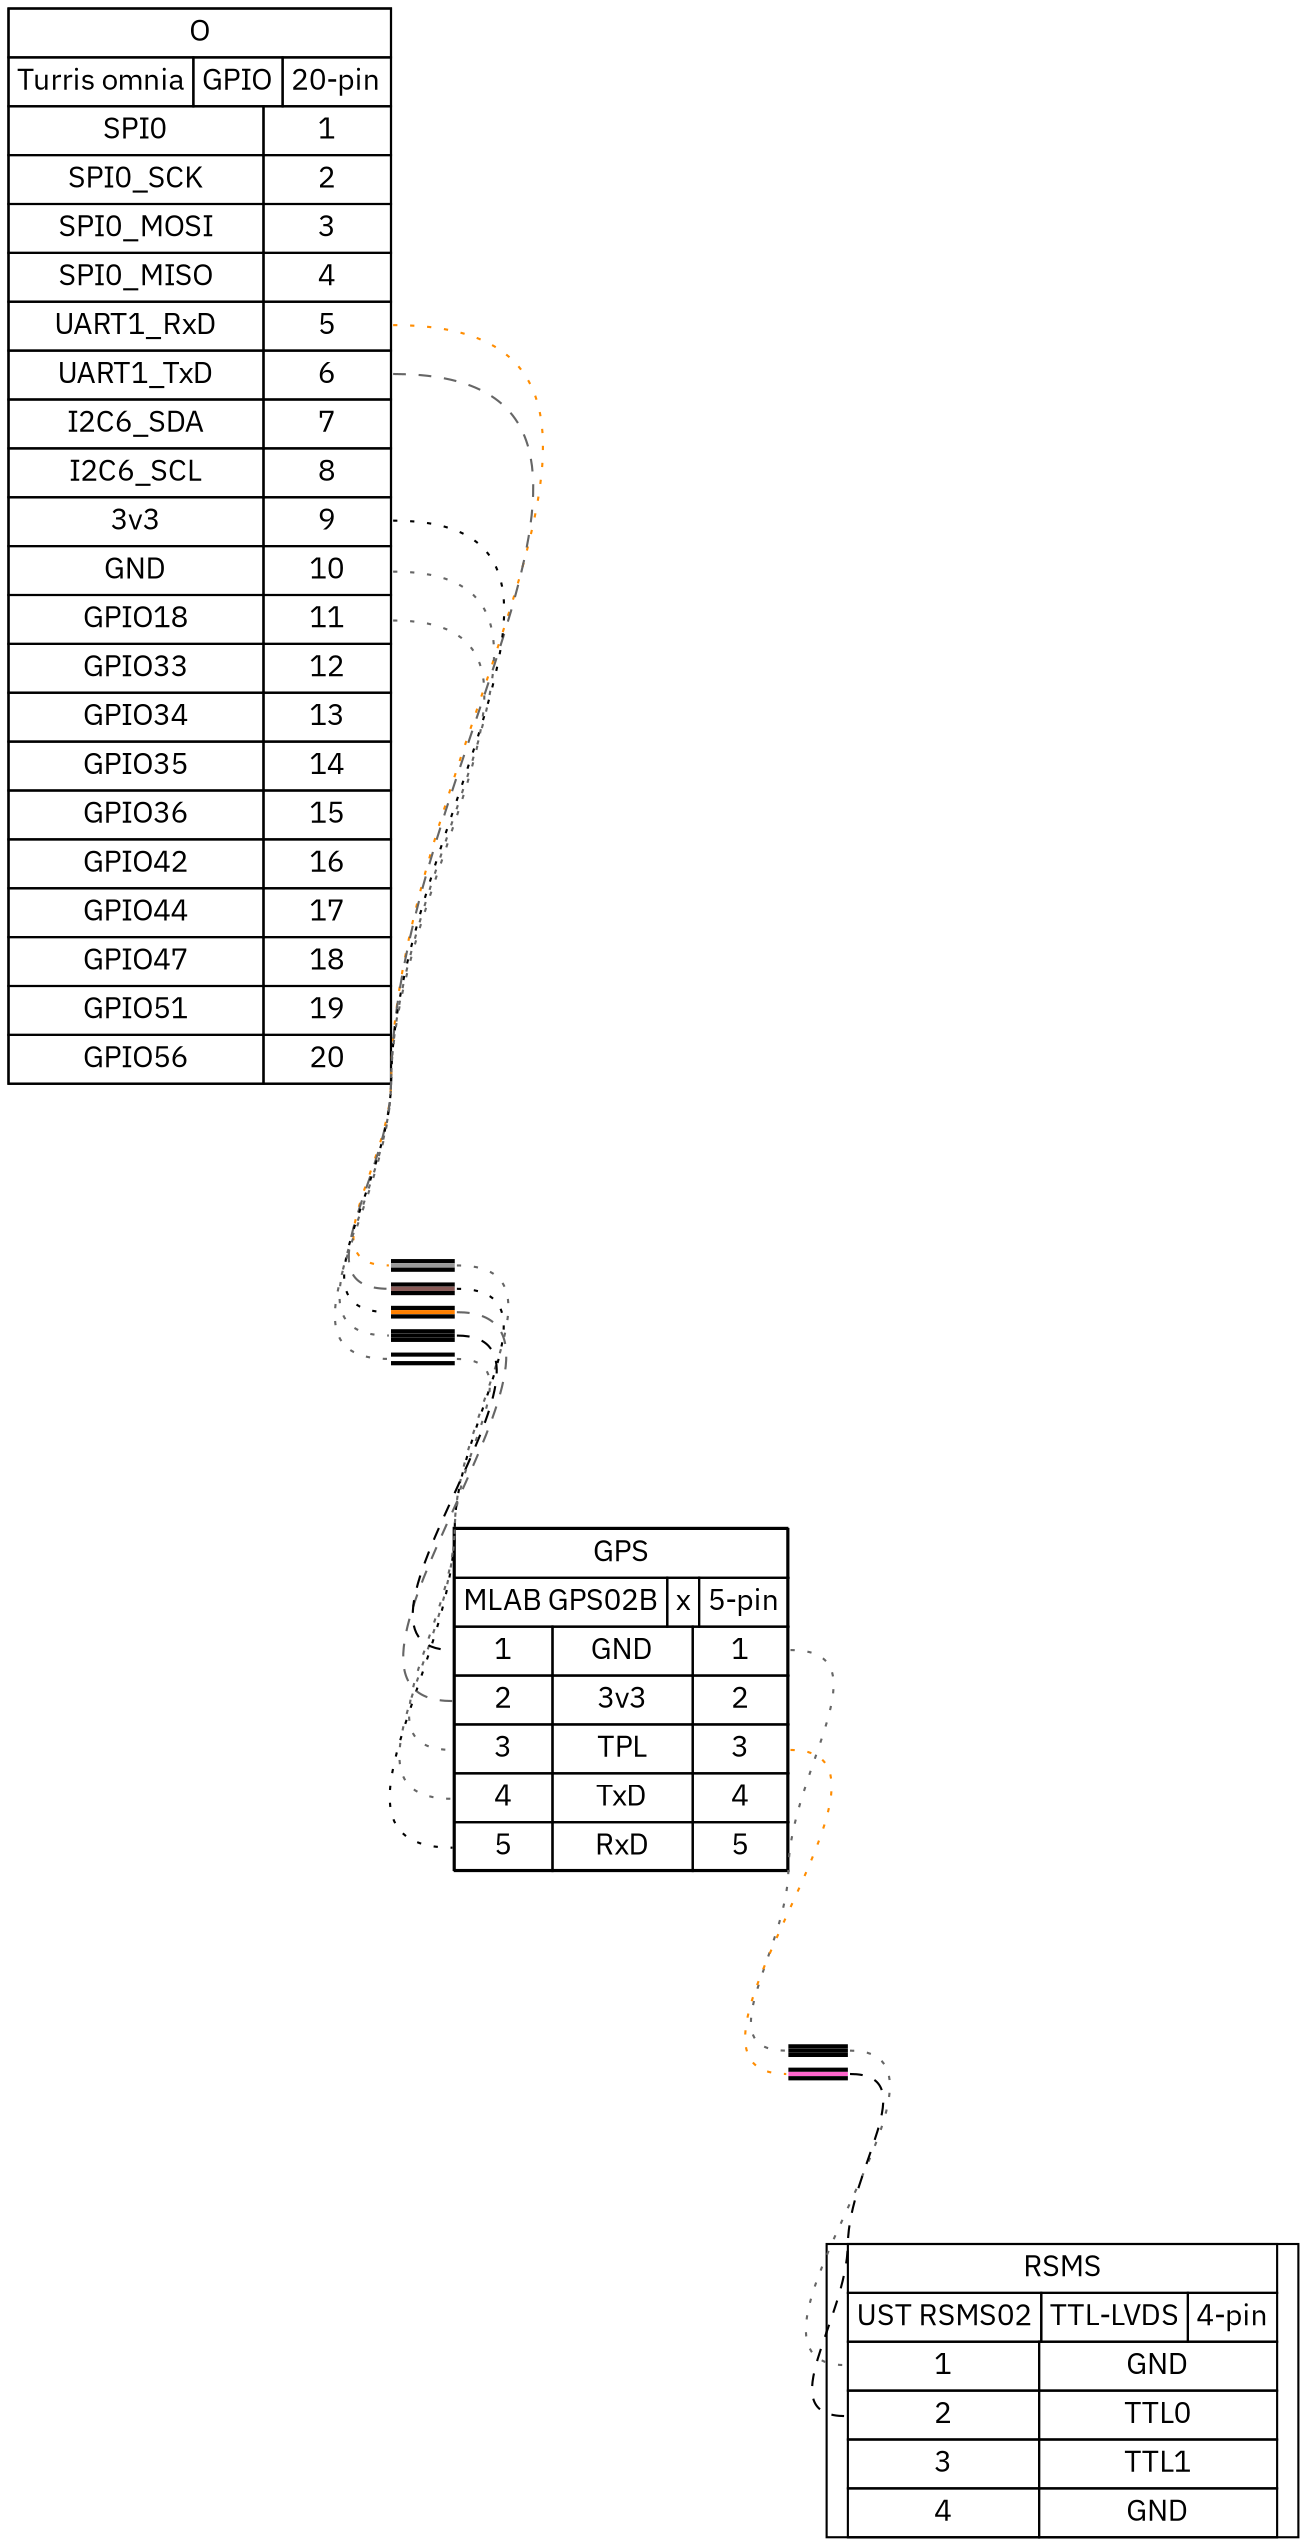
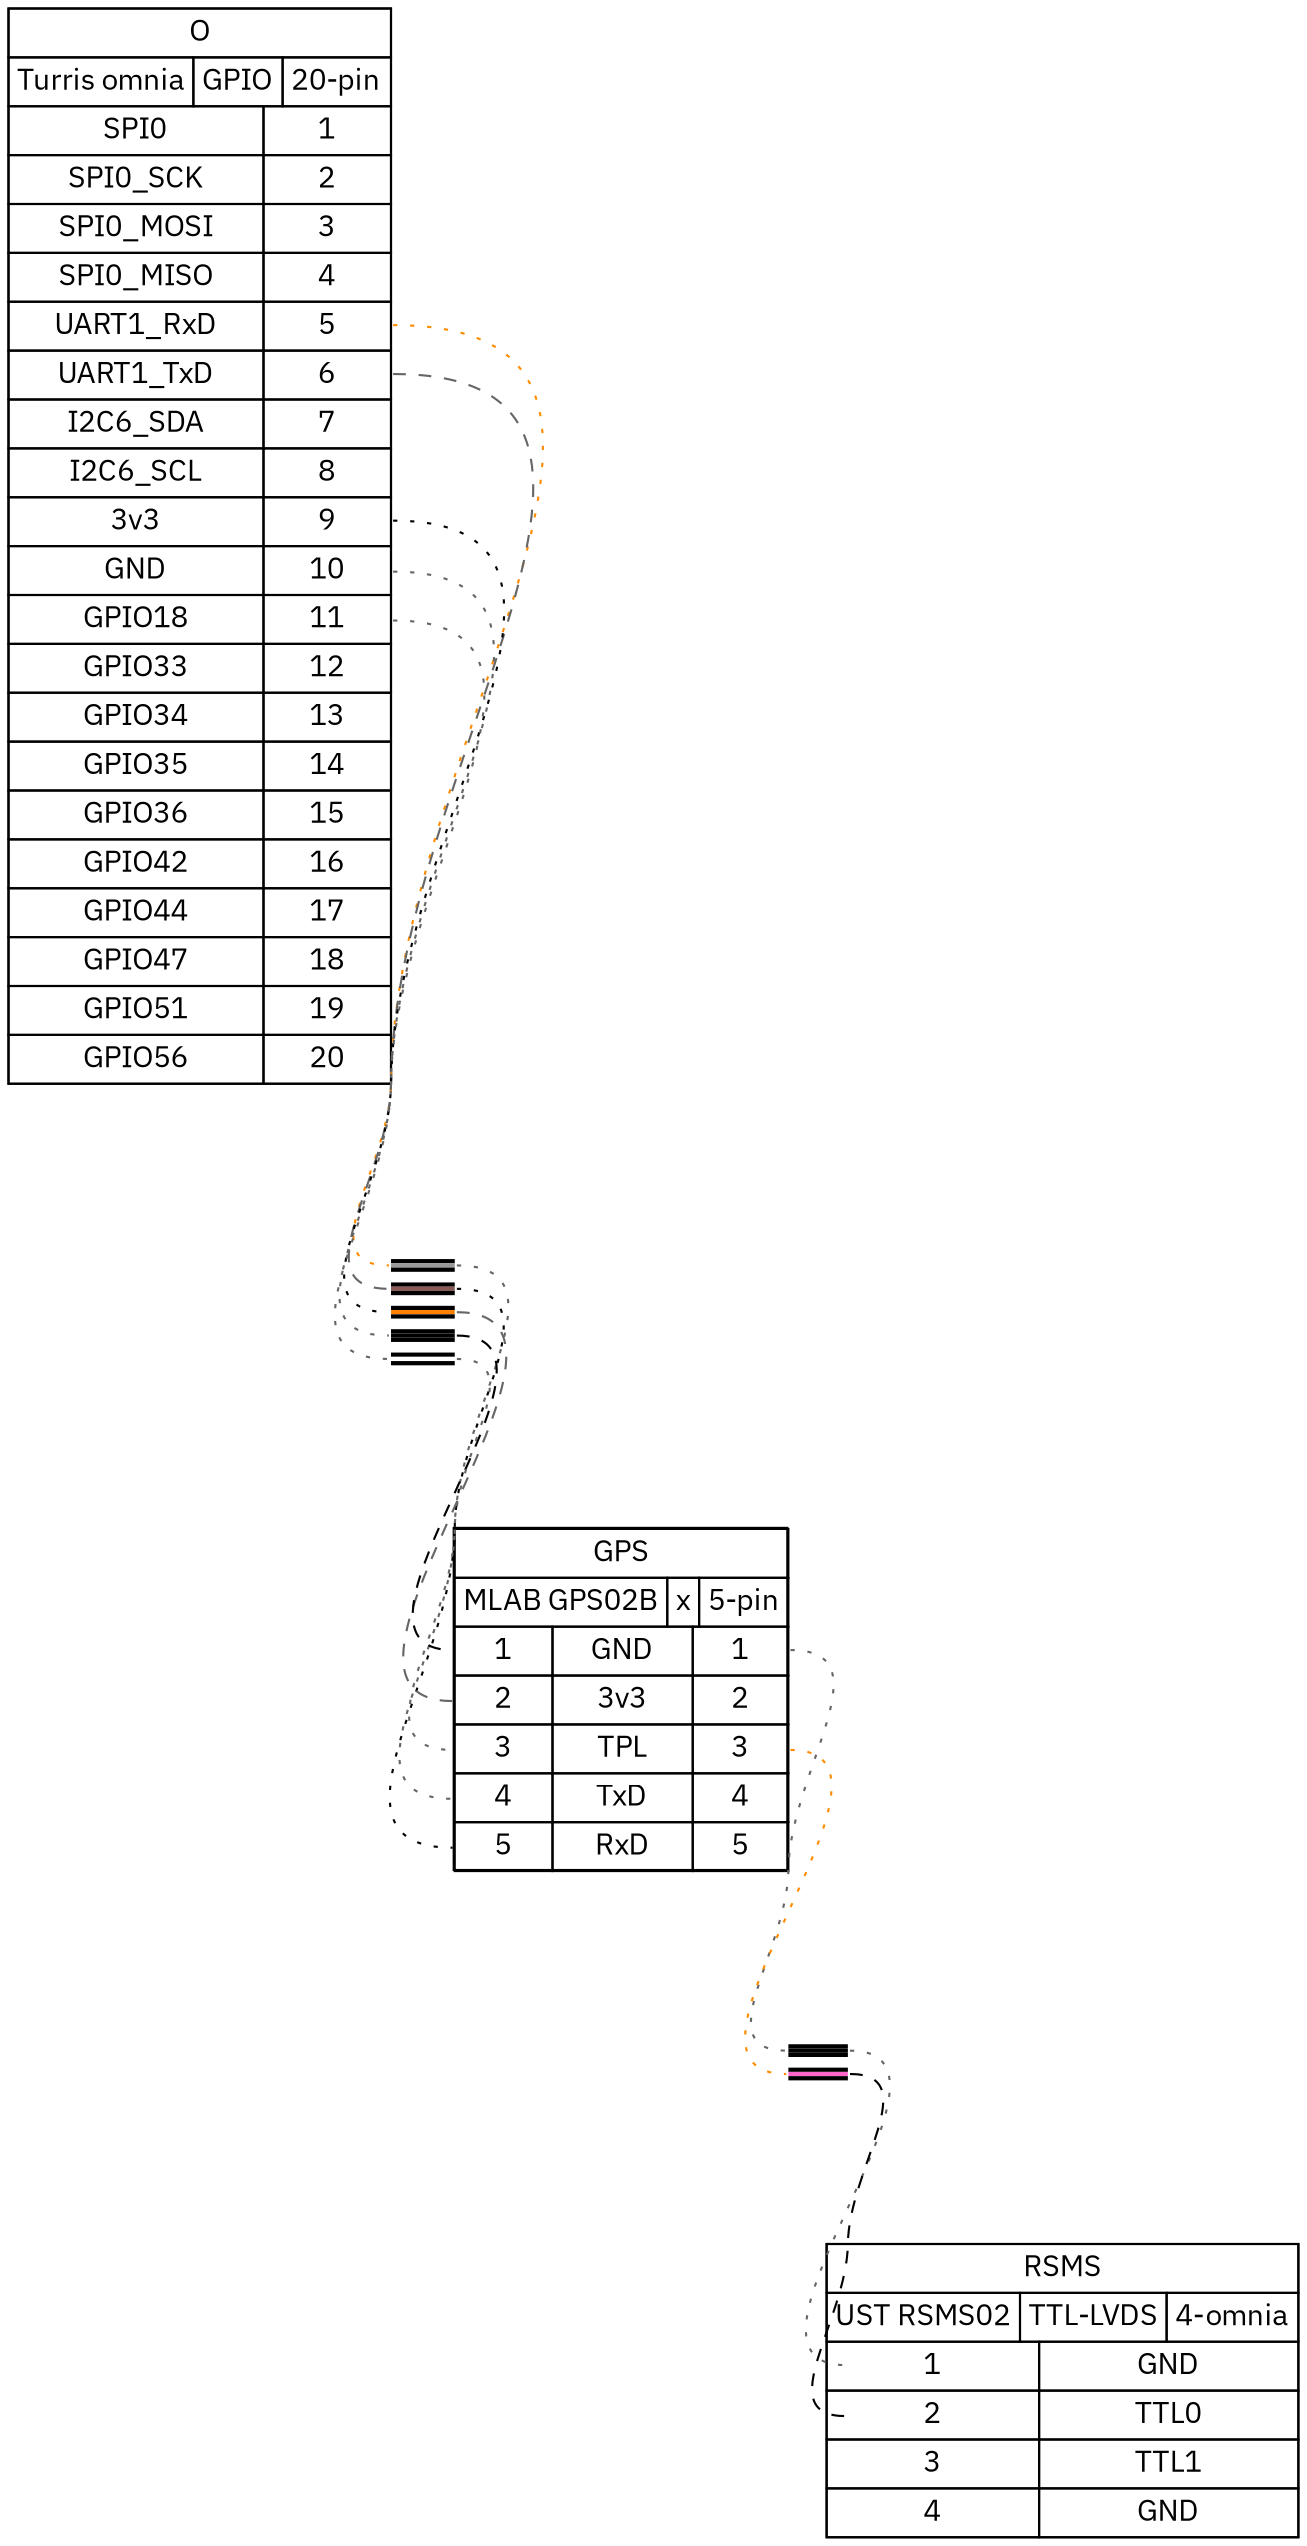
(1232, 2316) -> (1232, 2316)
